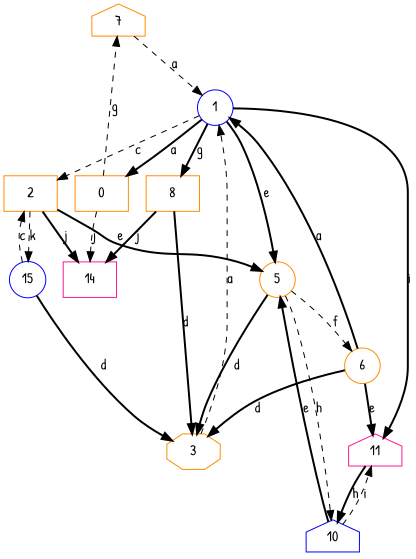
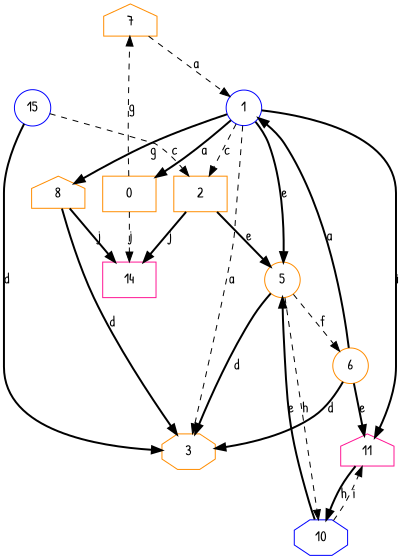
(173, 194) -> (58, 194)
(29, 232) -> none
(227, 286) -> (227, 276)
(333, 538) -> (321, 538)
